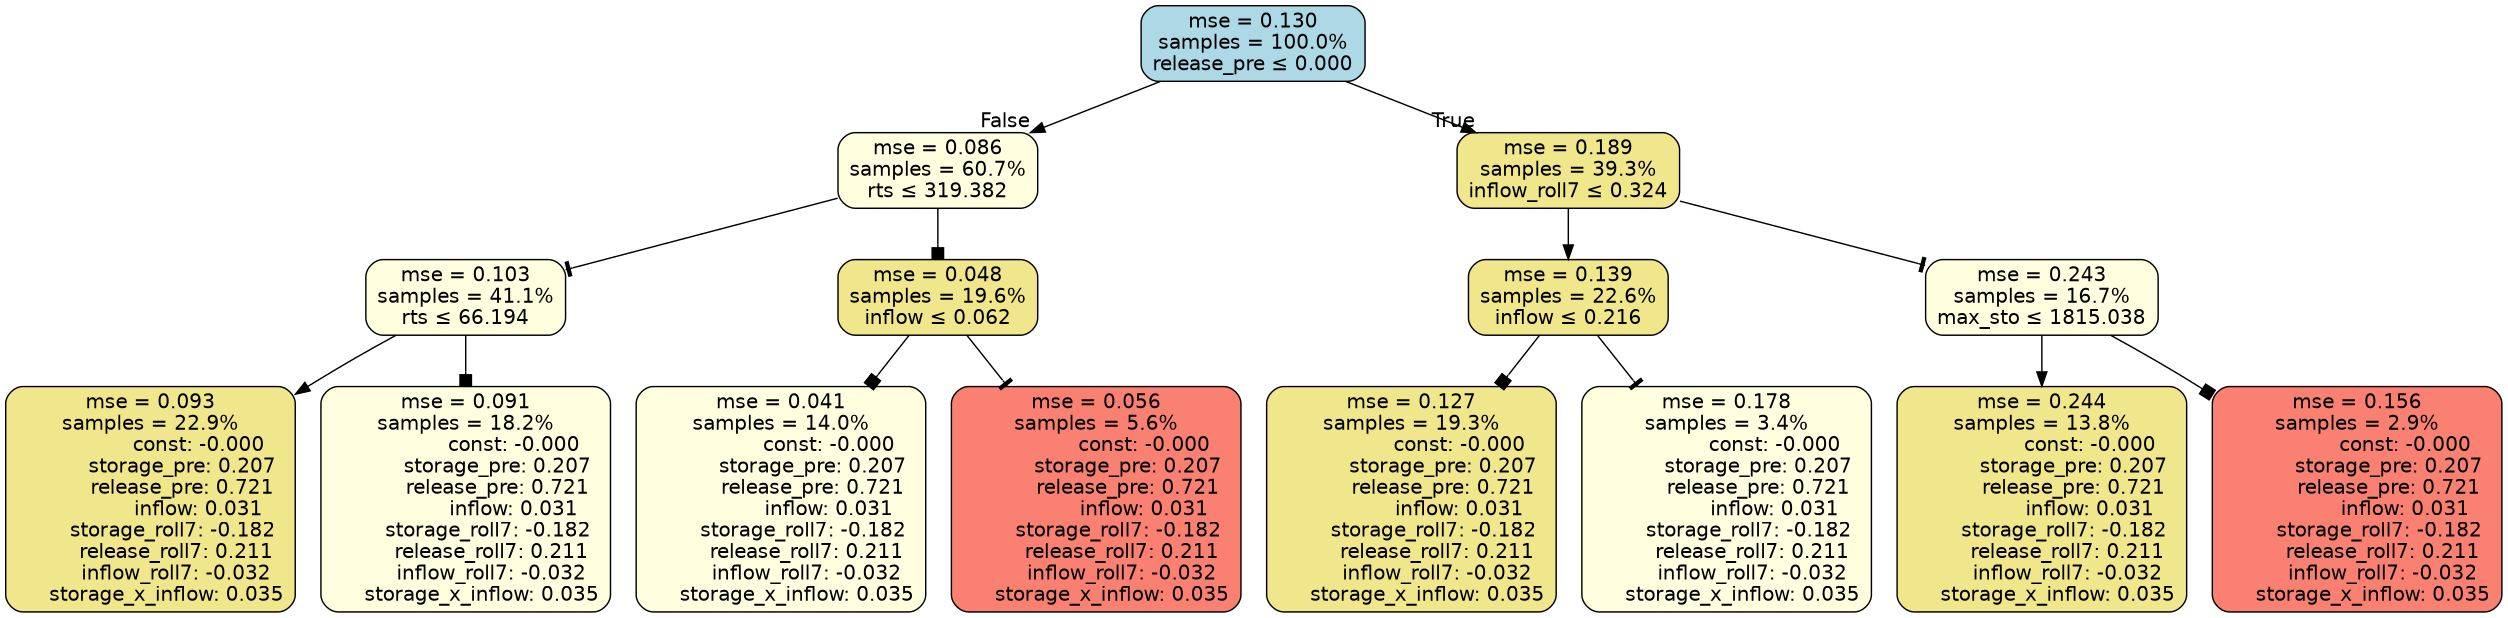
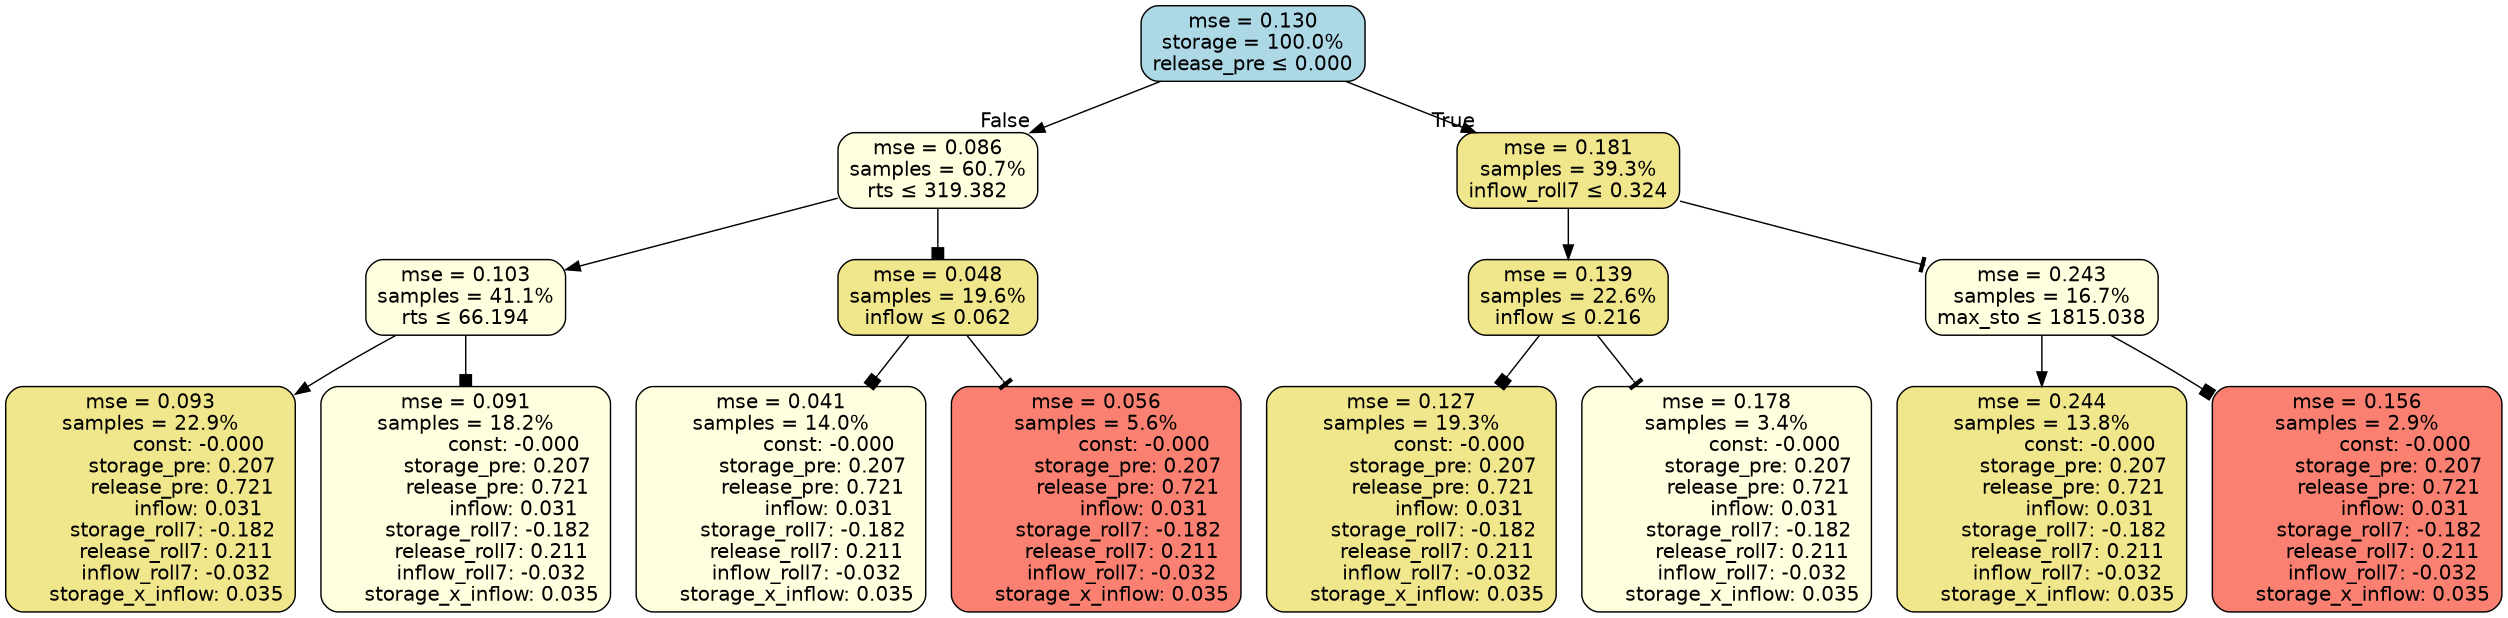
(1253, 44) -> (1253, 44)
(1568, 170) -> (1568, 170)
(705, 233) -> (705, 233)
